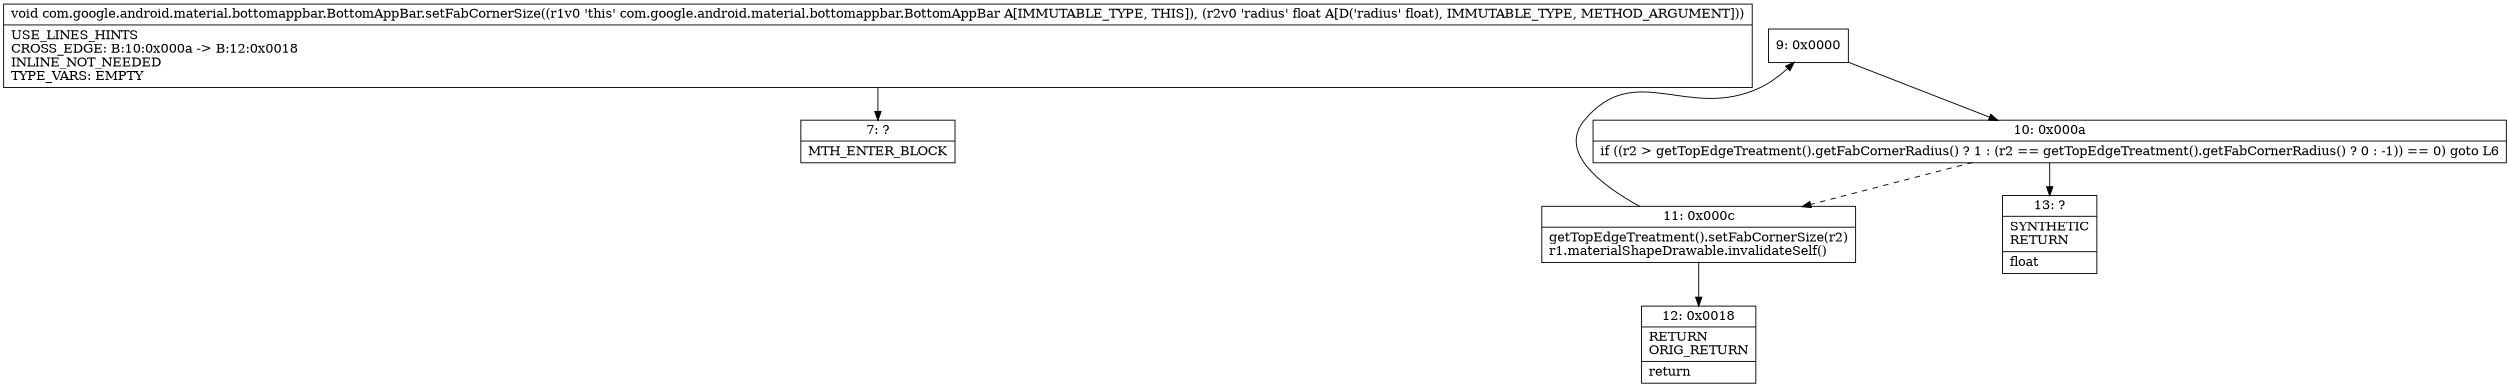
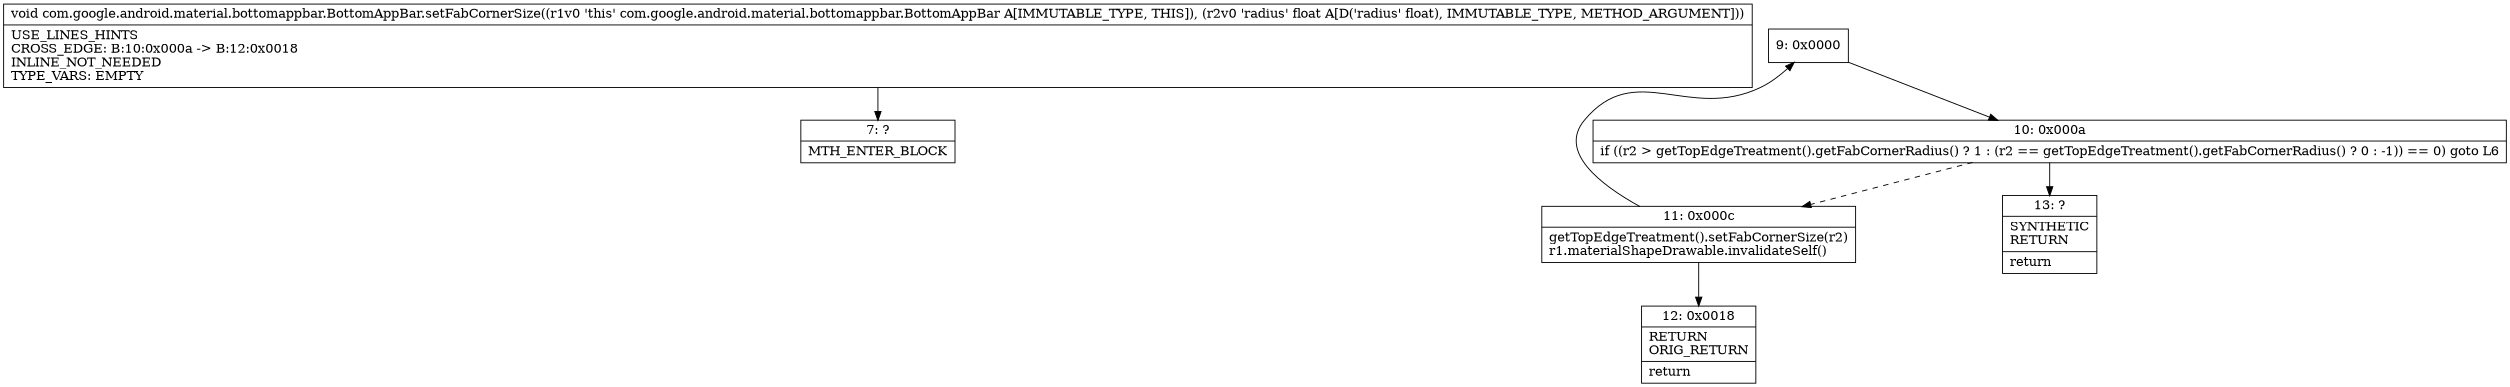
(2024, 262) -> (2031, 262)
